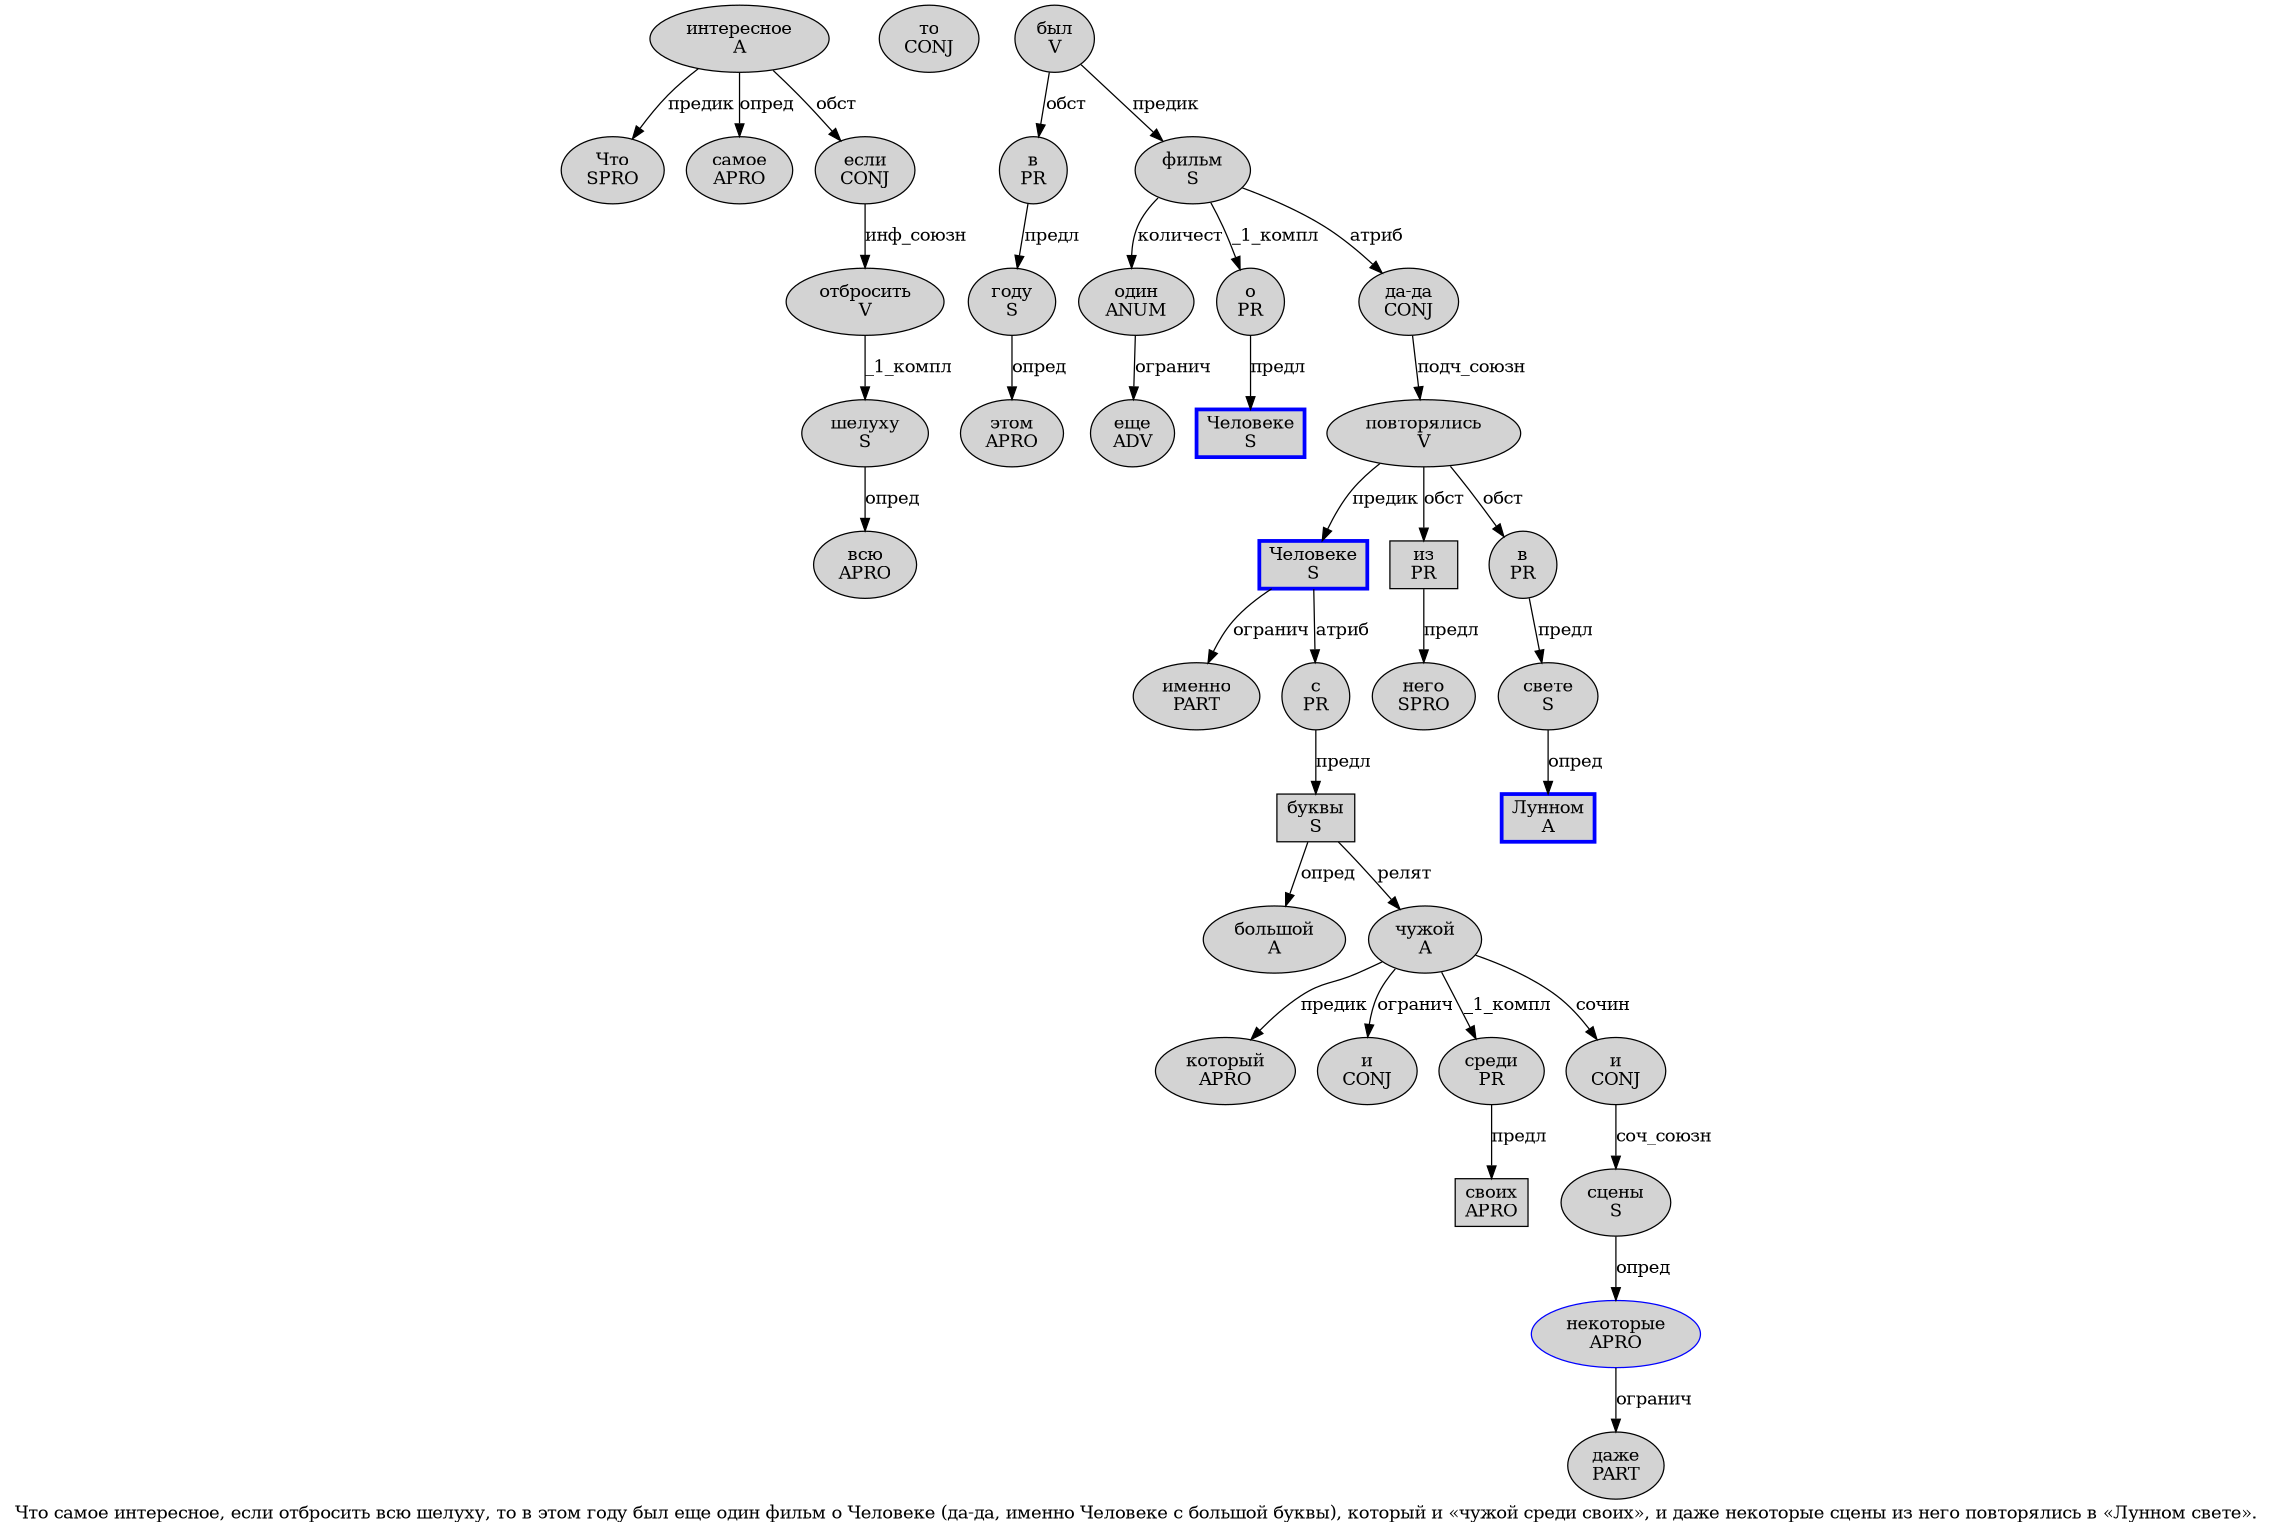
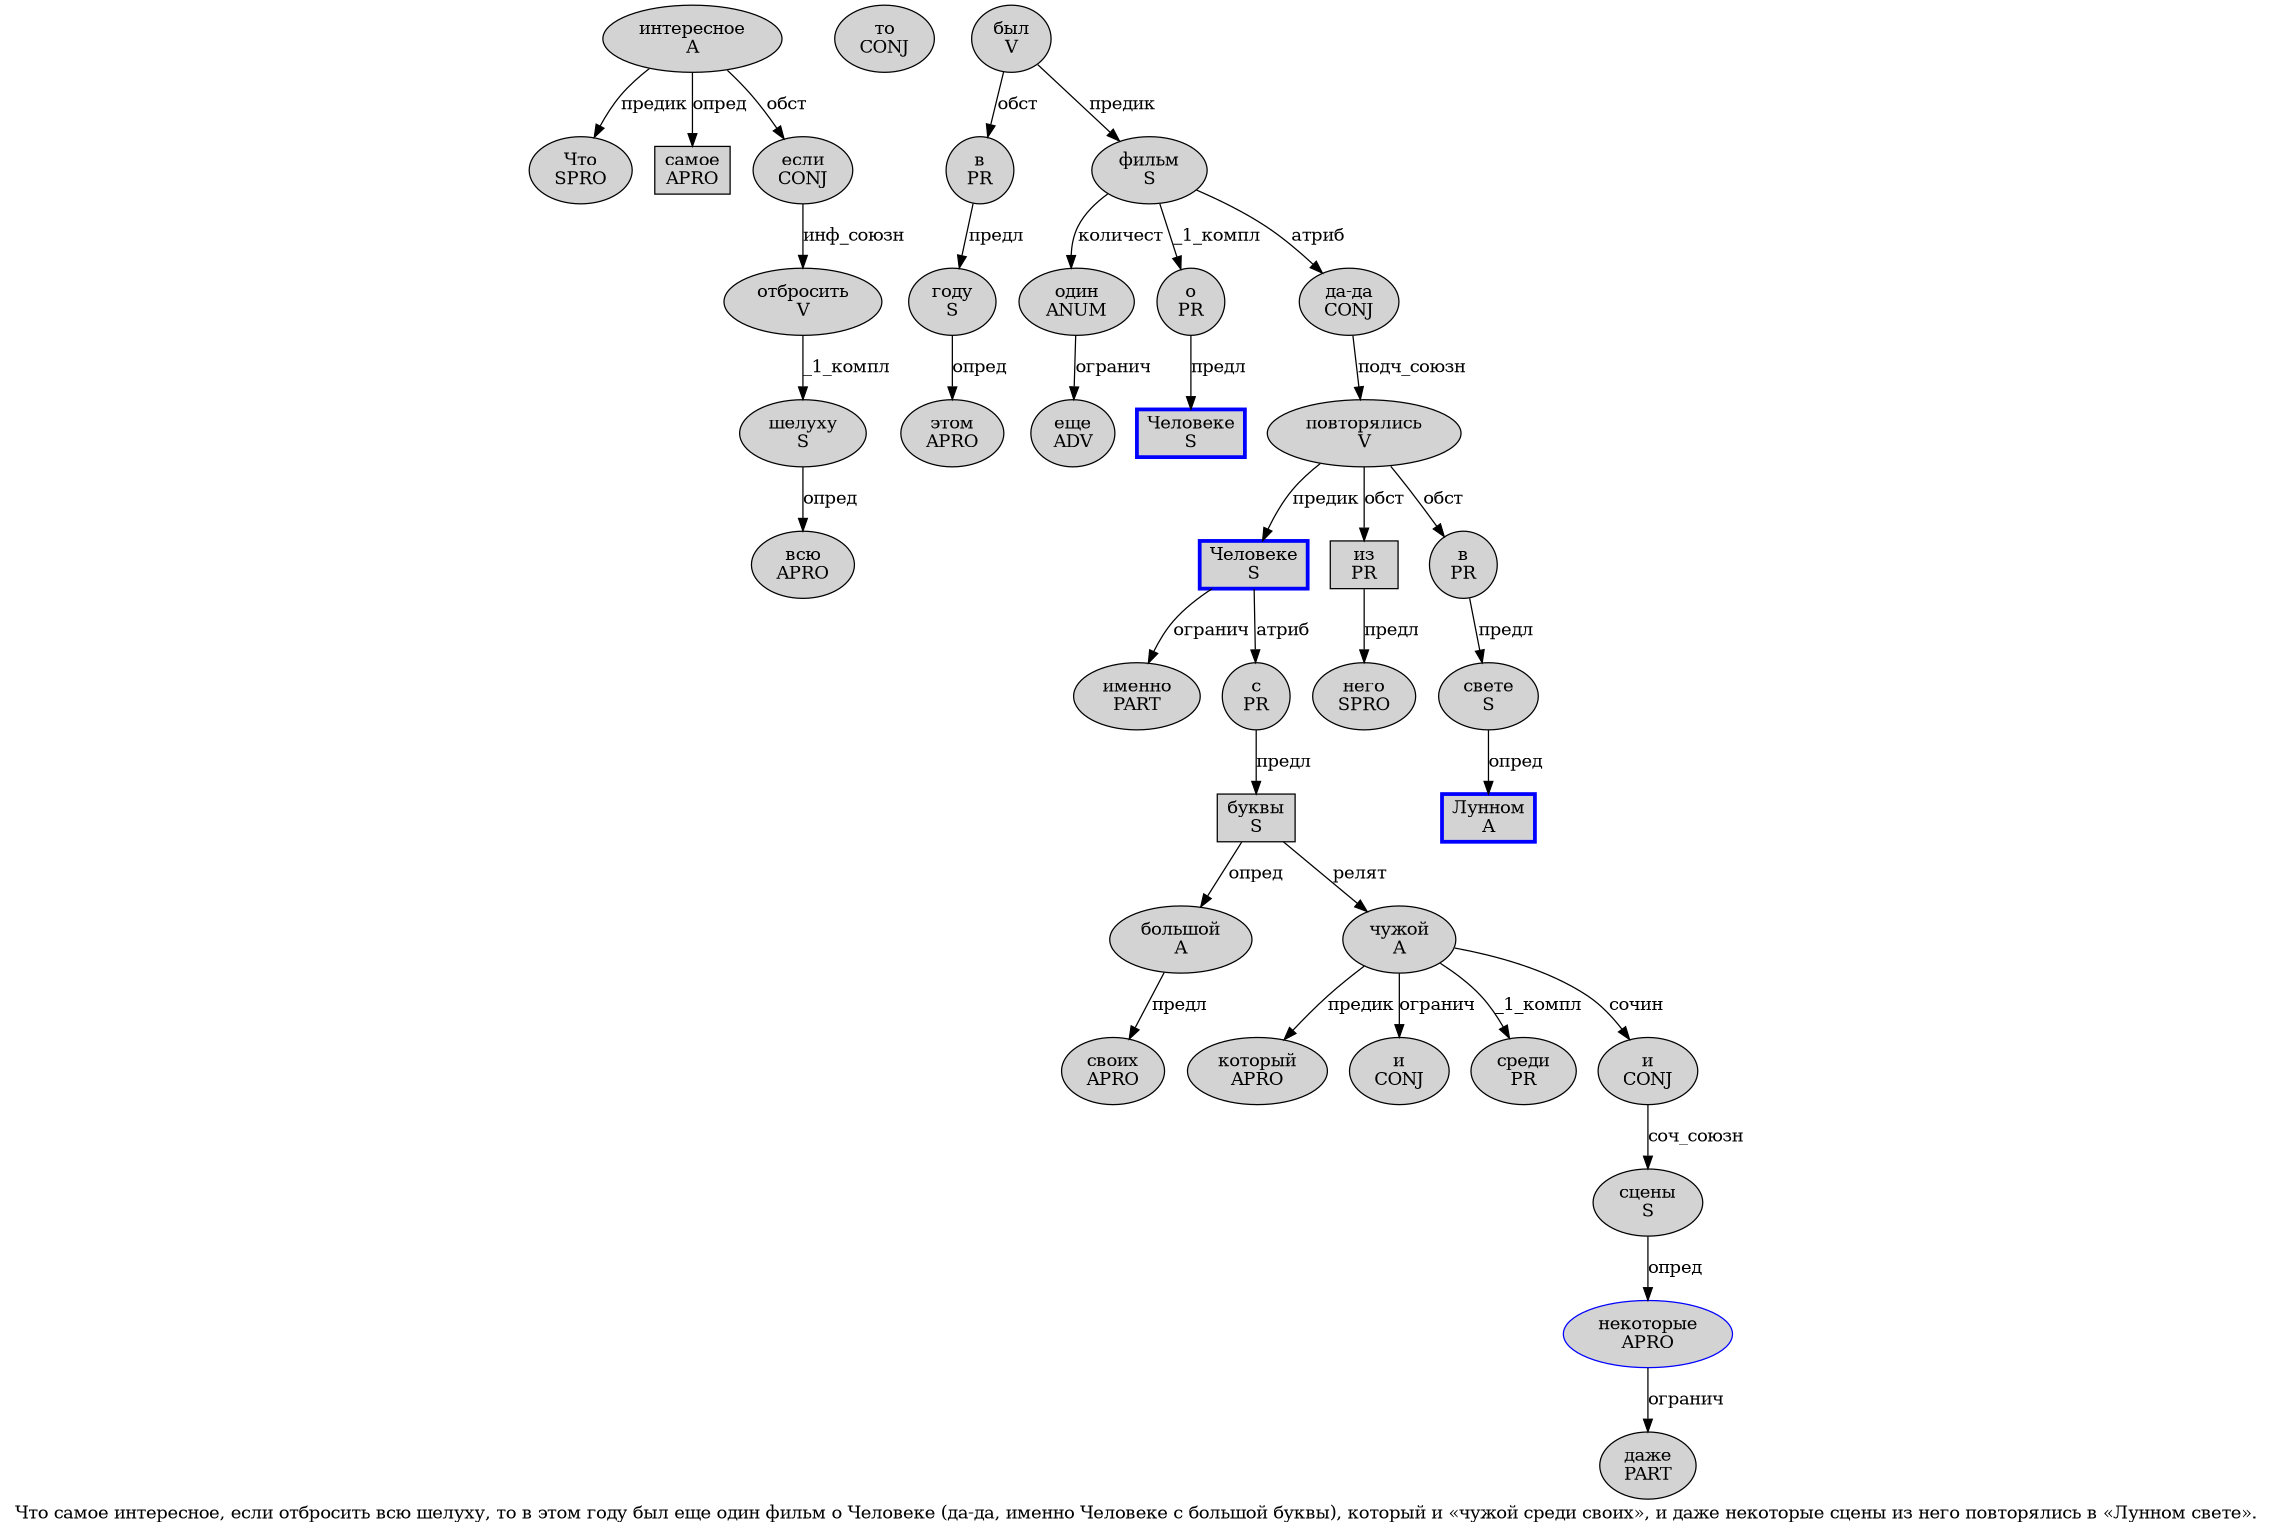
(740, 170) -> (692, 170)
(1492, 1135) -> (1150, 1000)
(1492, 1203) -> (1113, 1071)
